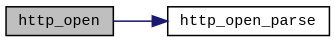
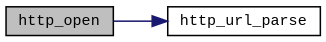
(249, 21) -> (244, 21)
